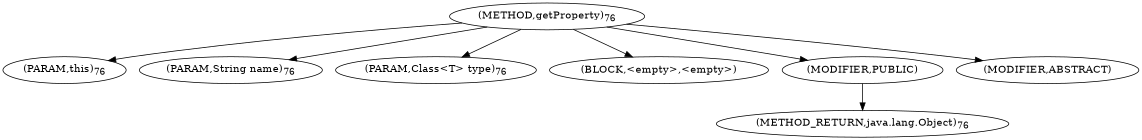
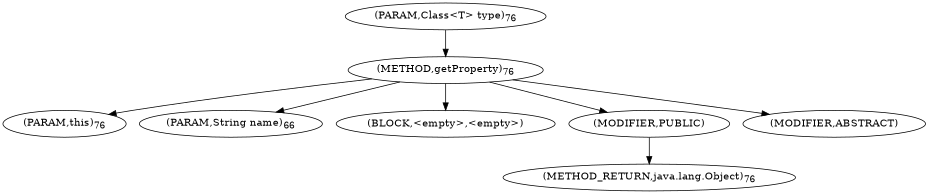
(495, 42) -> (446, 40)
(289, 69) -> (289, 123)
